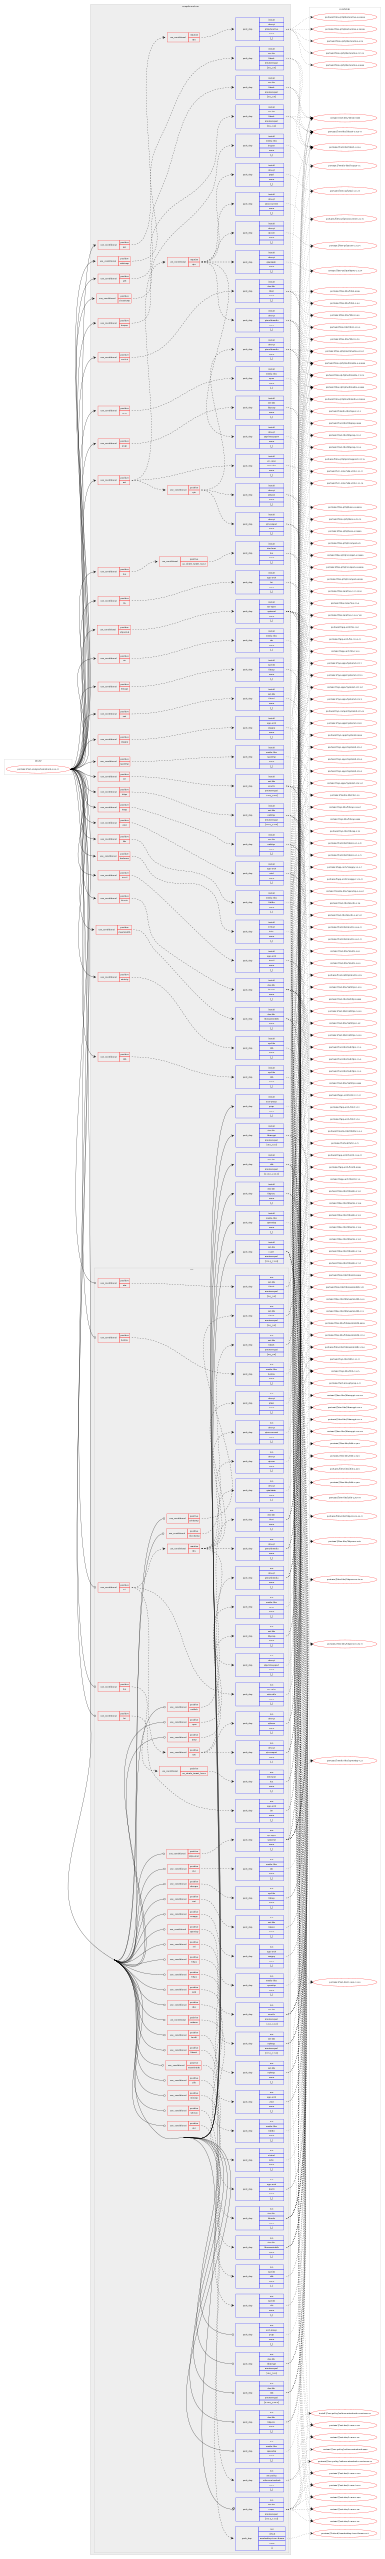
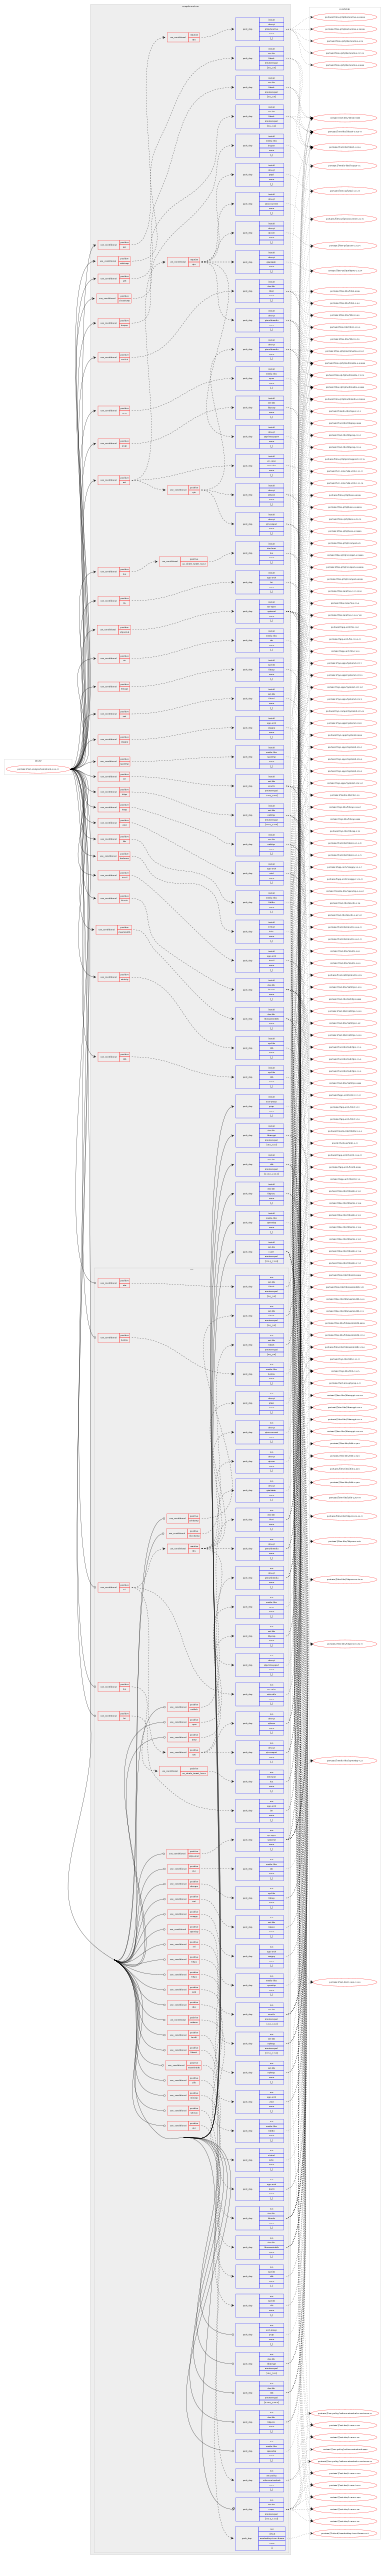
none -> (345, 495)
(345, 1143) -> (345, 1143)
(345, 2413) -> (345, 2413)
